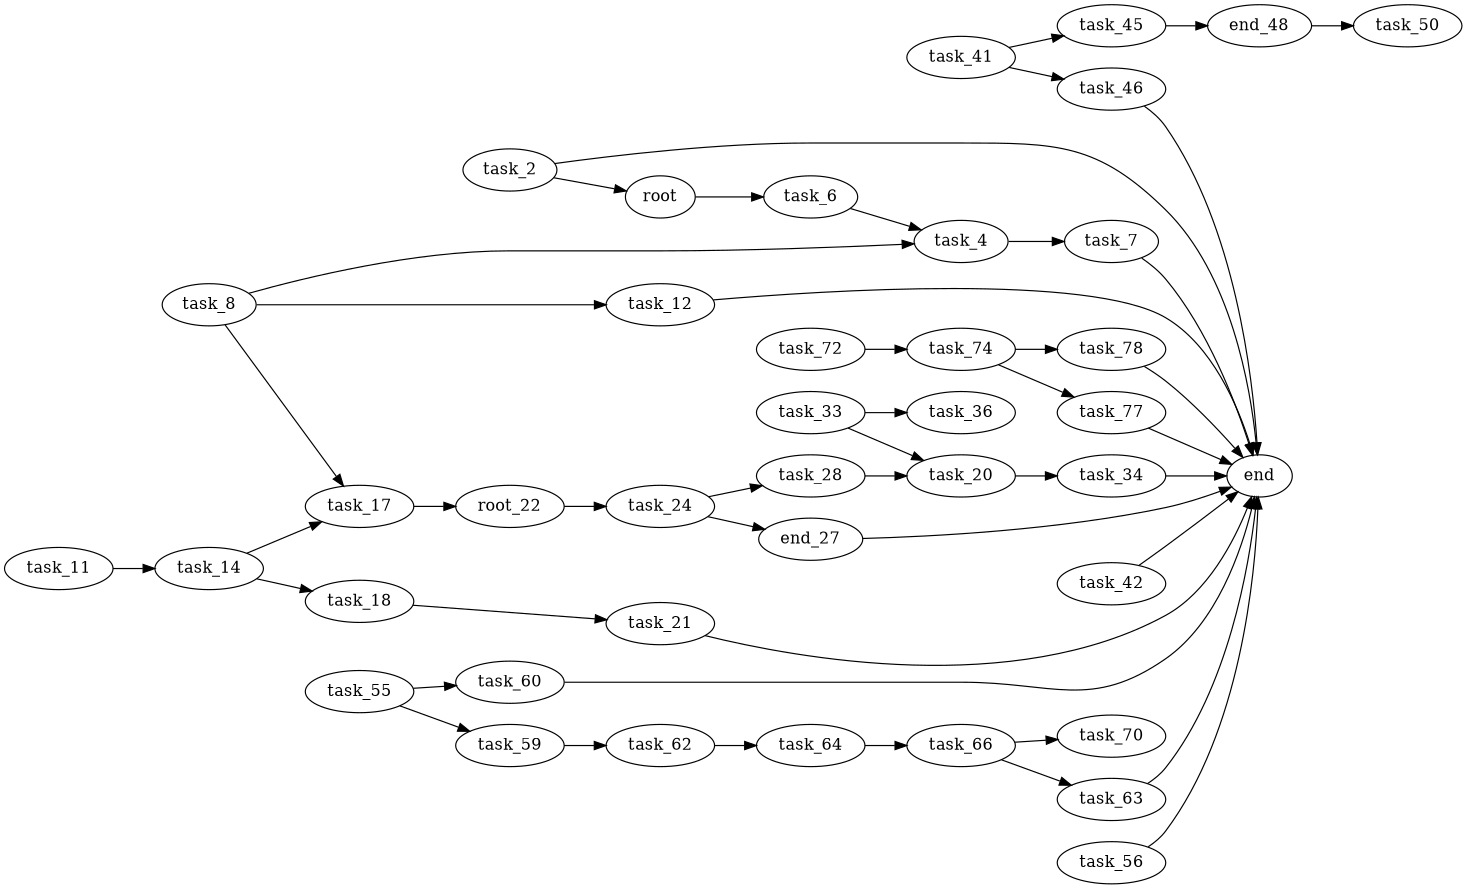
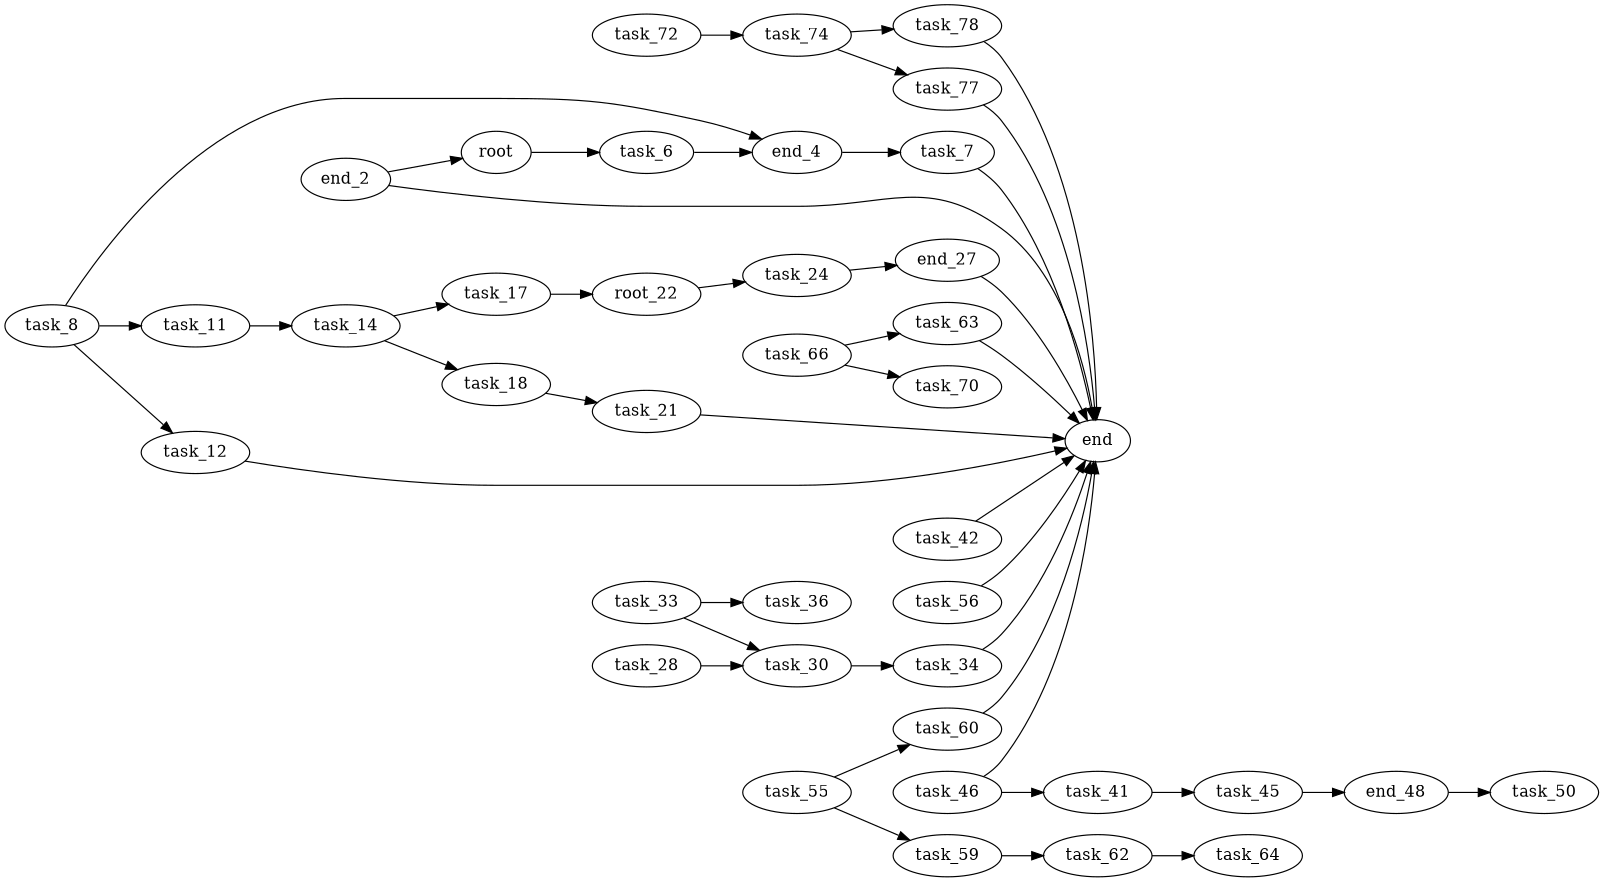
(1031, 72) -> (1017, 792)
(510, 170) -> (346, 179)
(961, 241) -> (797, 152)
(281, 401) -> (114, 326)
(961, 476) -> (797, 666)
(730, 492) -> none
(880, 746) -> none
